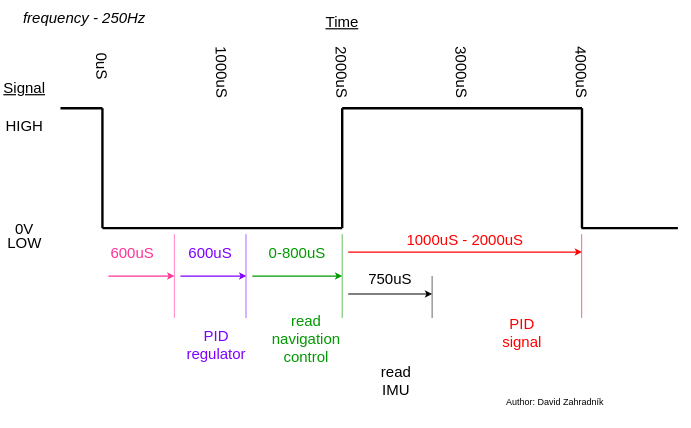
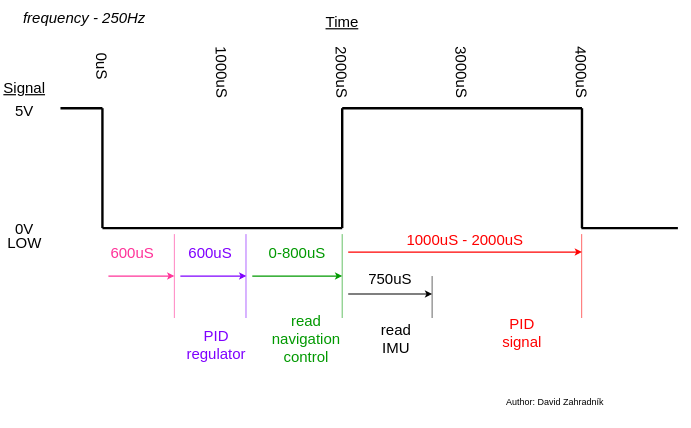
none -> (24, 110)
(24, 125) -> none
(396, 380) -> (396, 338)
